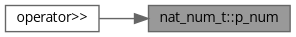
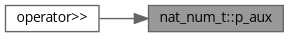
(219, 19) -> (216, 19)
